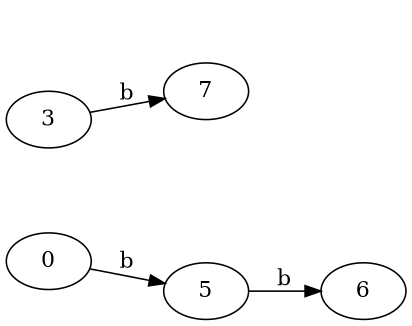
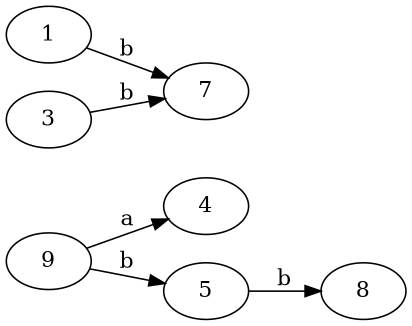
none -> (49, 35)
none -> (206, 206)
(49, 261) -> (49, 261)
(364, 291) -> (364, 291)
